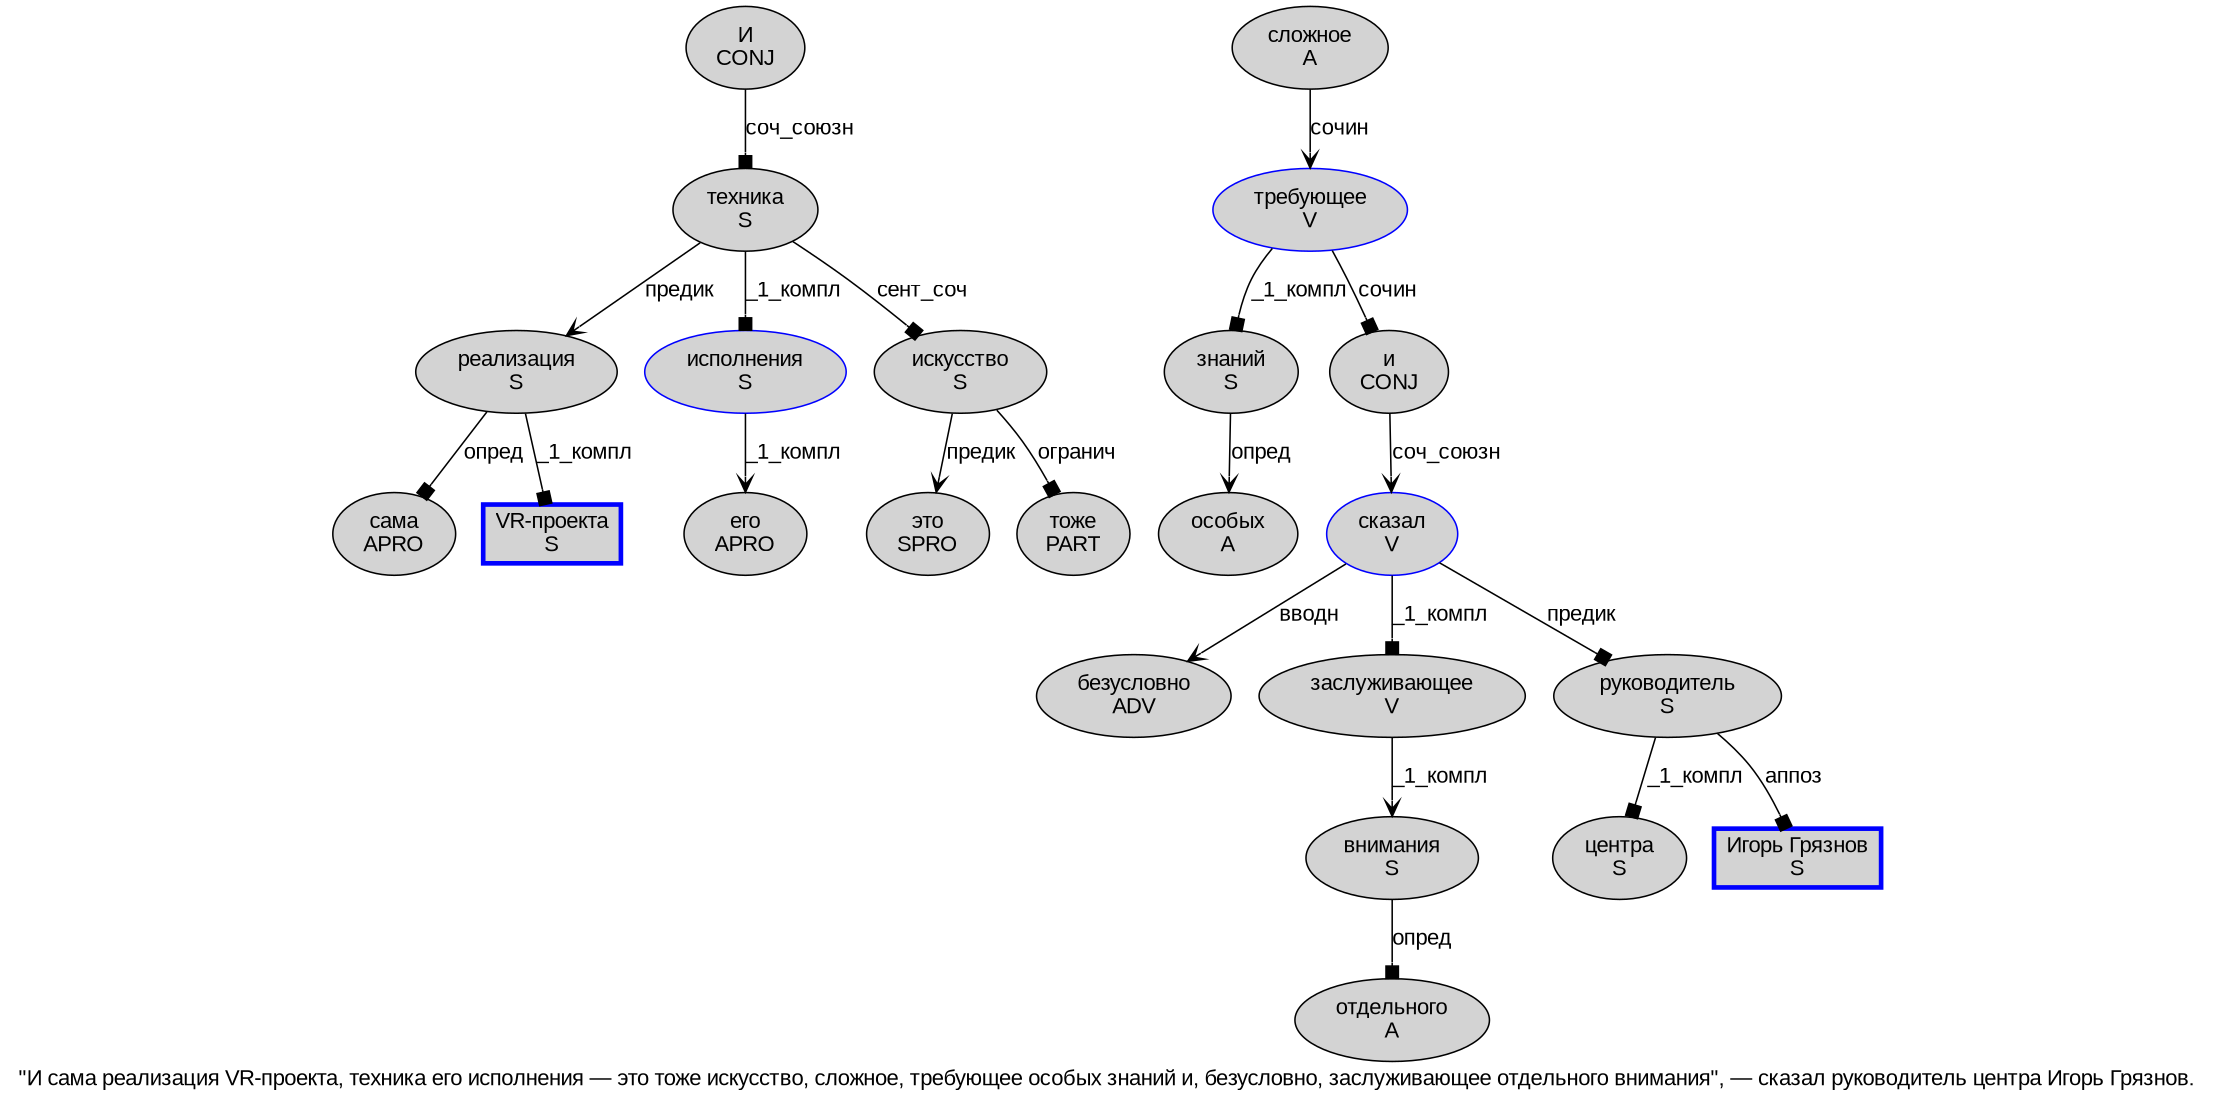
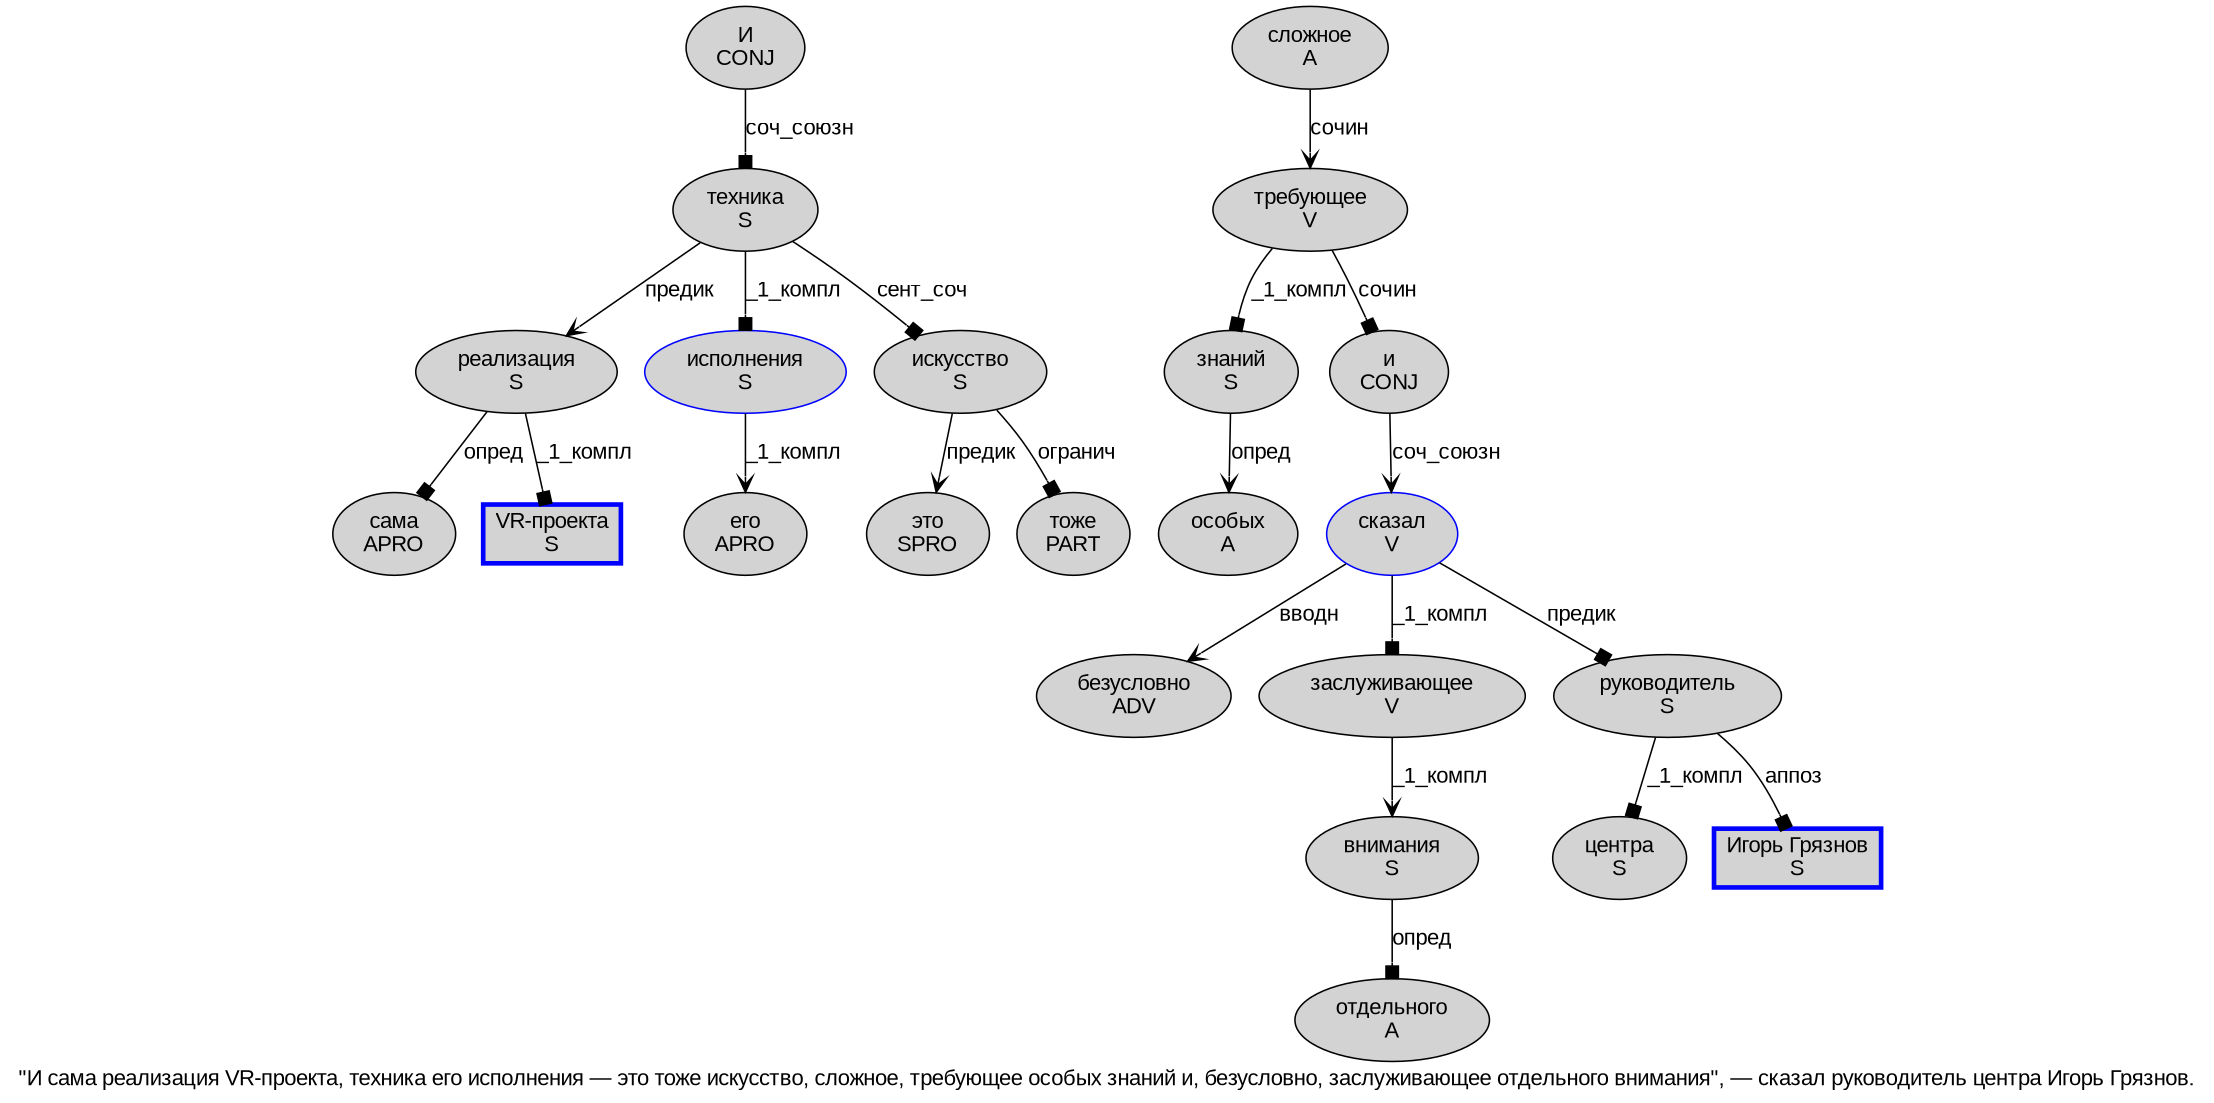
(1310, 210) -> (1310, 210)
